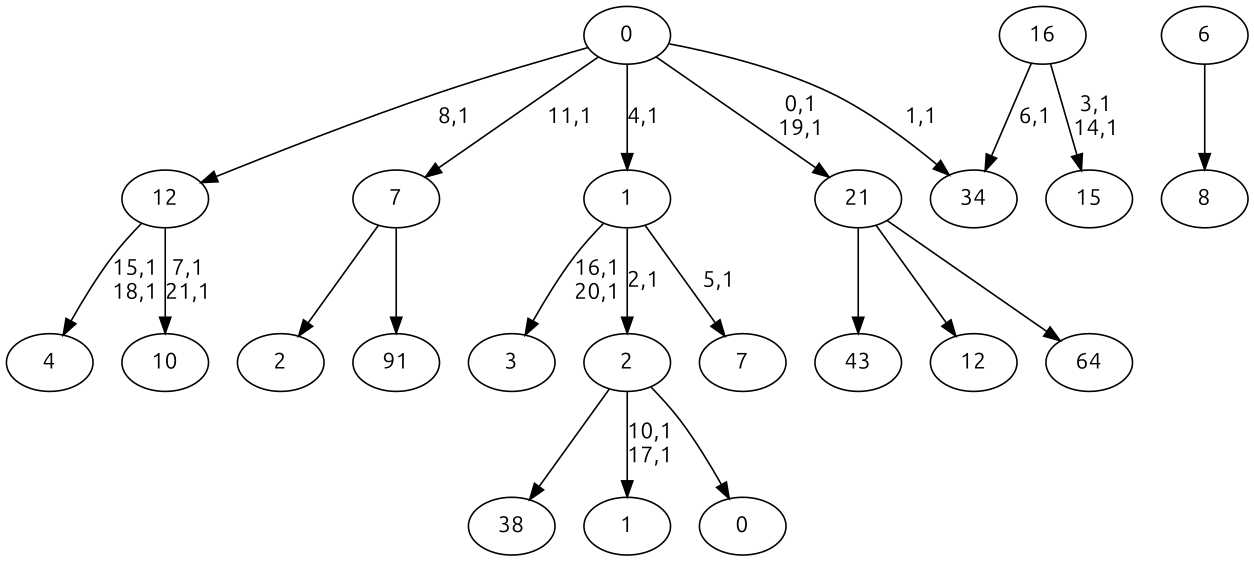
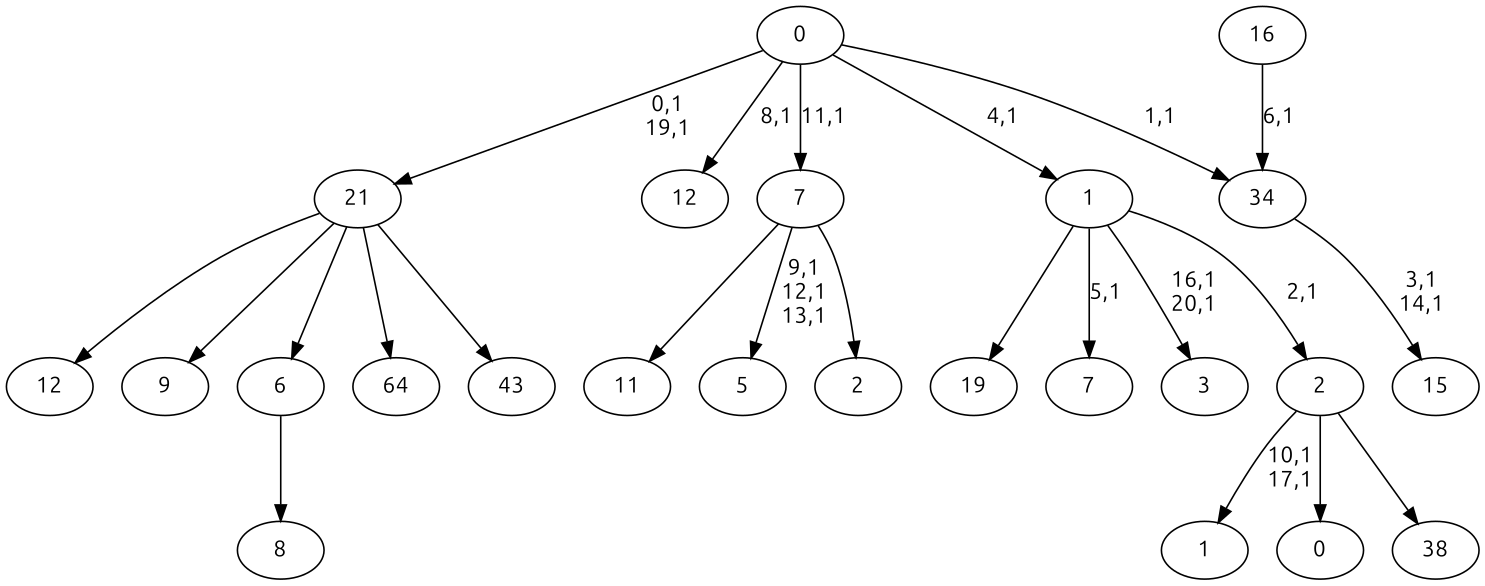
(1064, 109) -> (1361, 275)
none -> (322, 285)
(50, 363) -> none
(165, 363) -> none
(396, 363) -> (627, 387)
none -> (165, 387)
none -> (743, 387)
none -> (974, 387)
